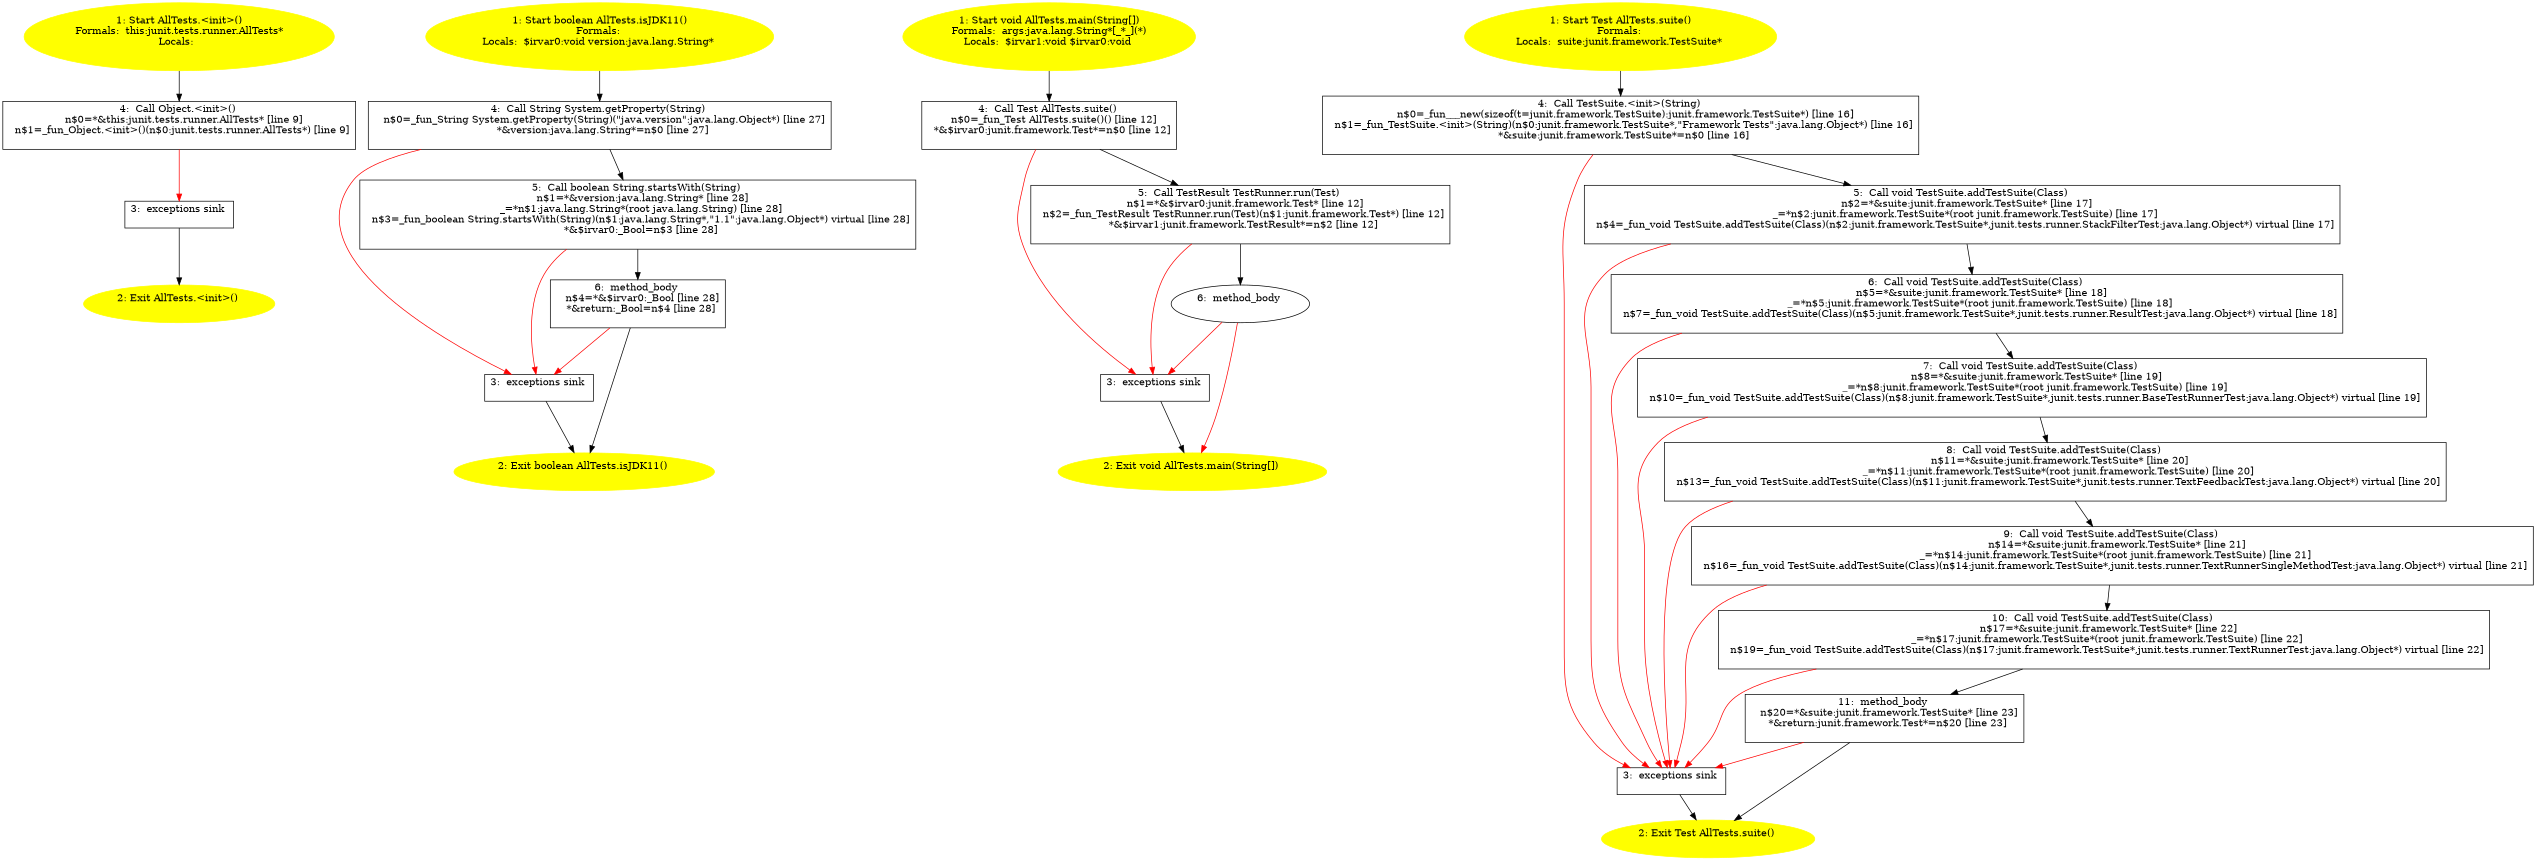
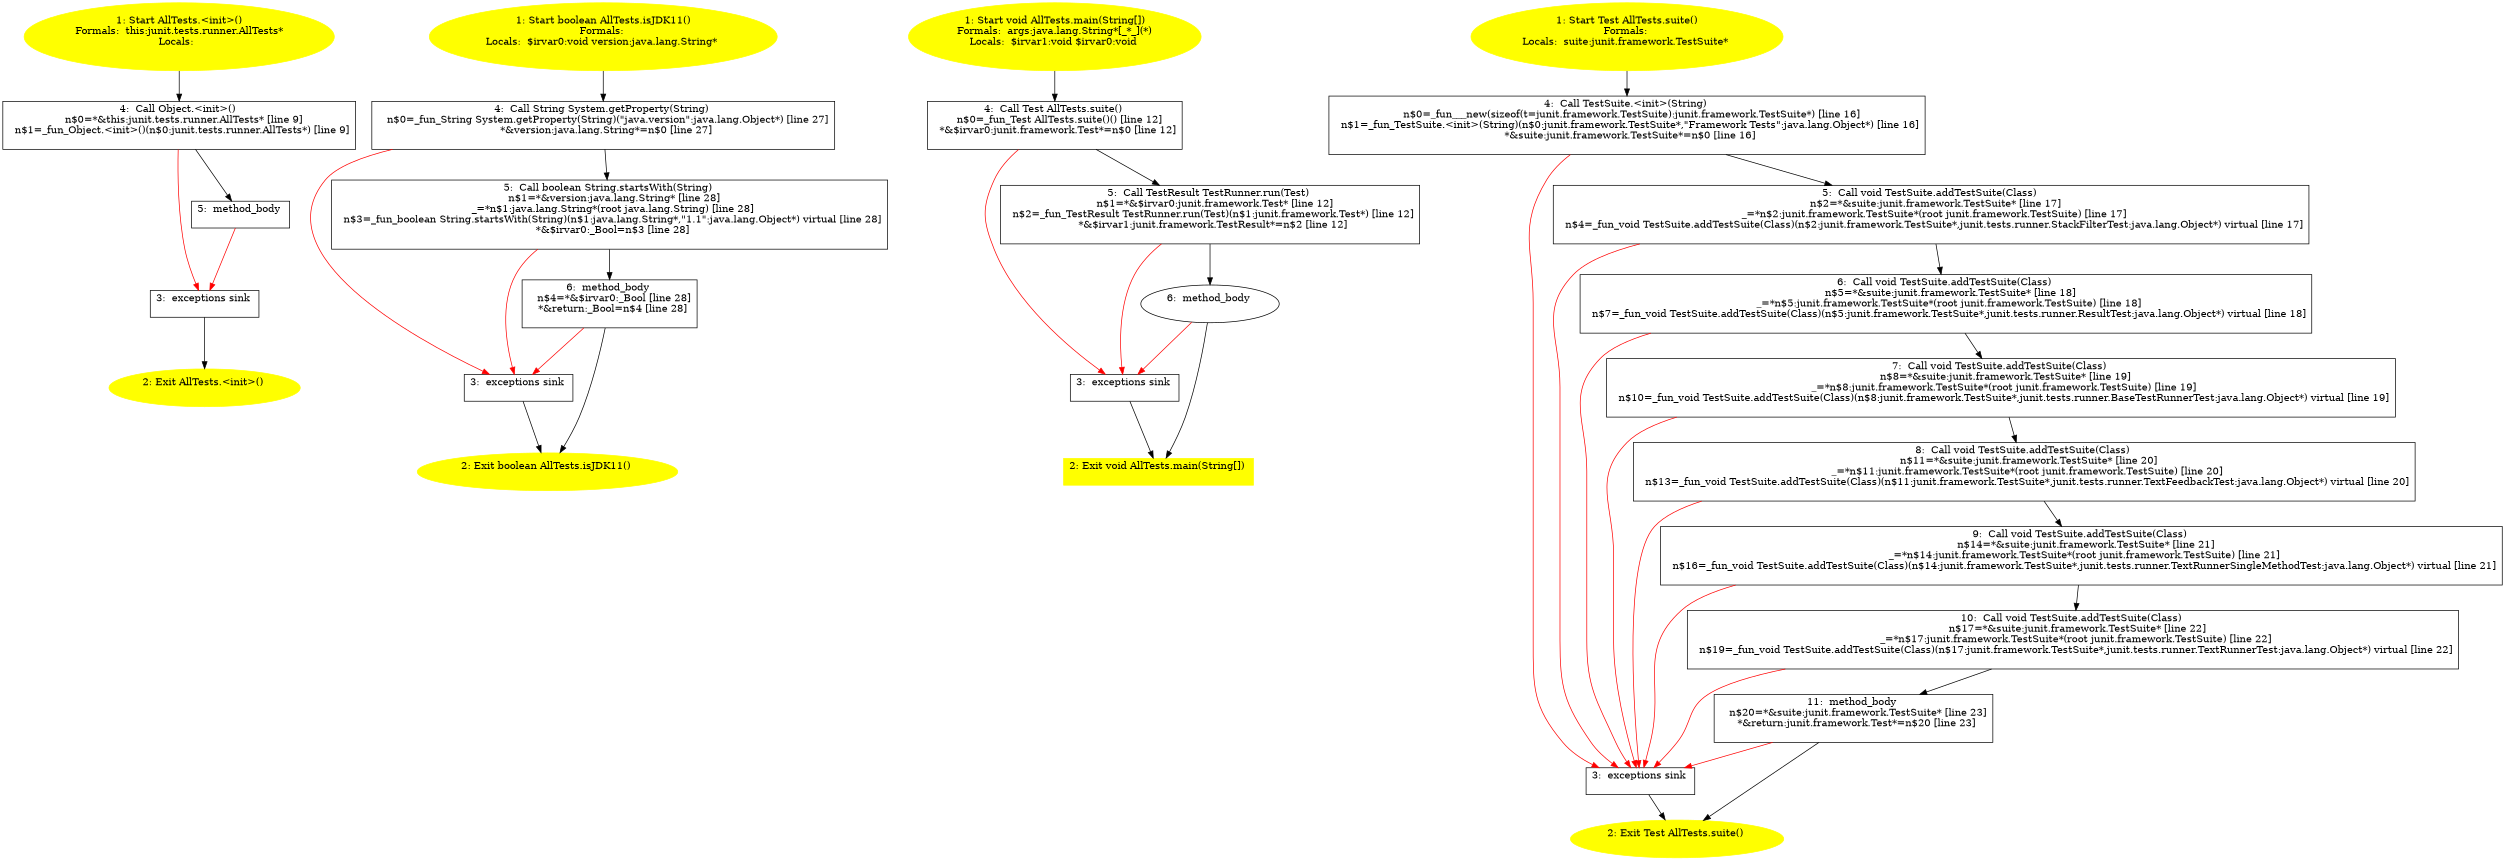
none -> (241, 215)
(1225, 386) -> (1194, 389)
(1192, 472) -> (1159, 472)
